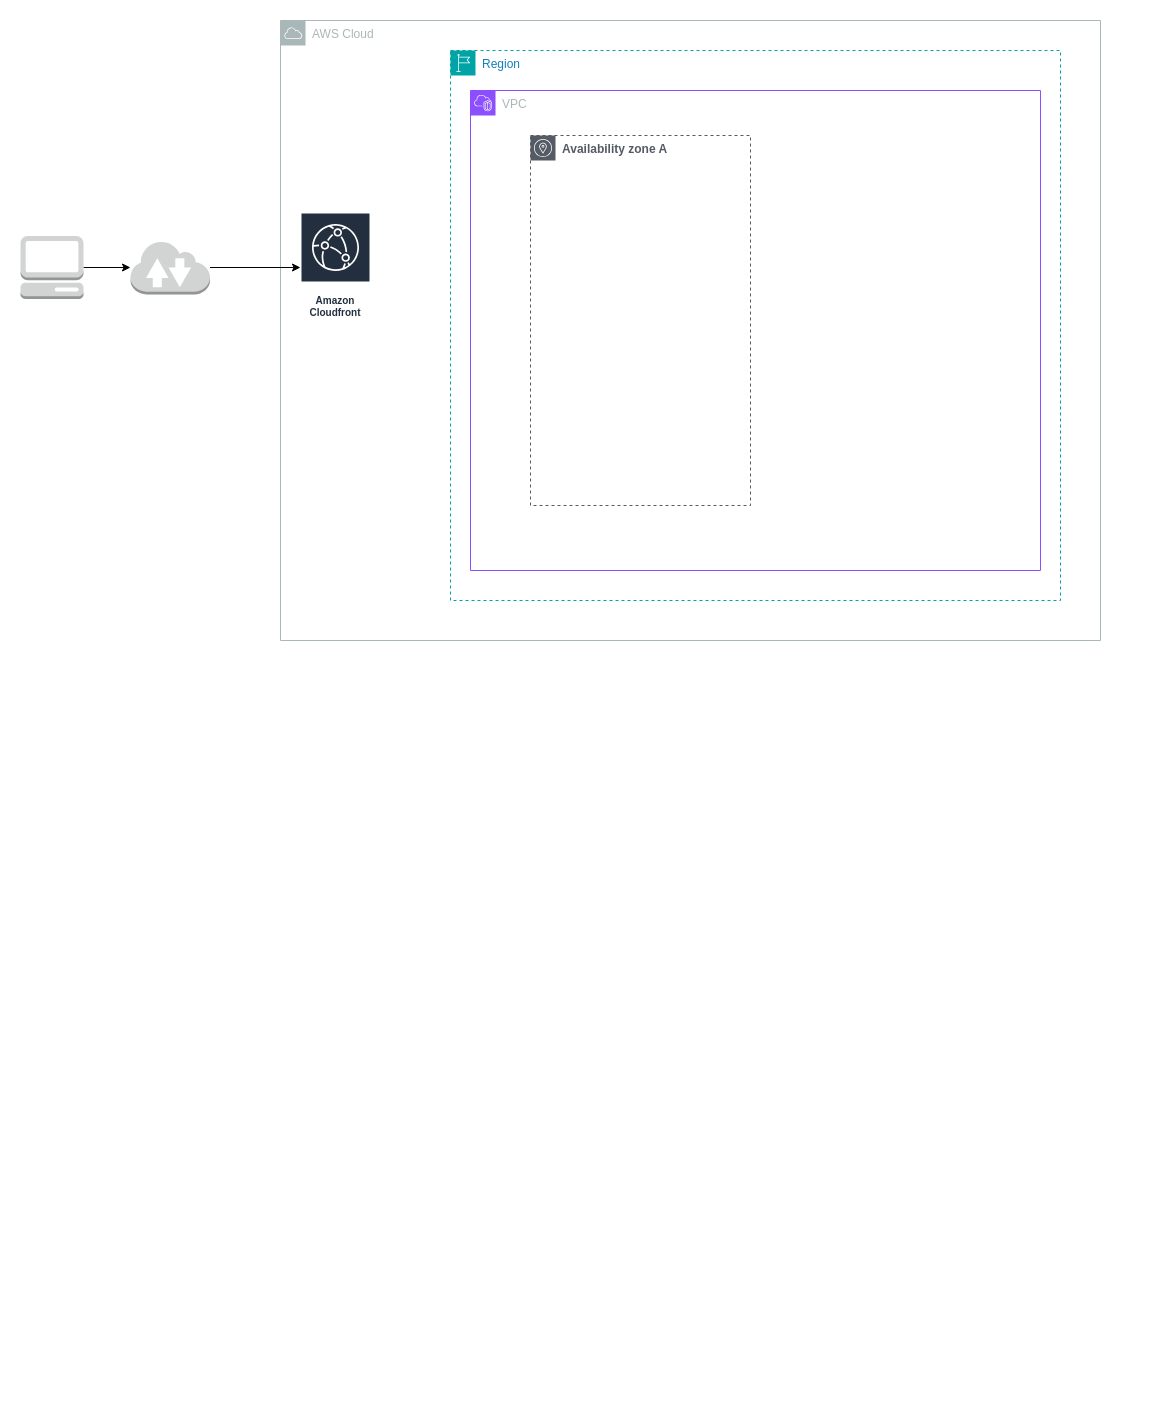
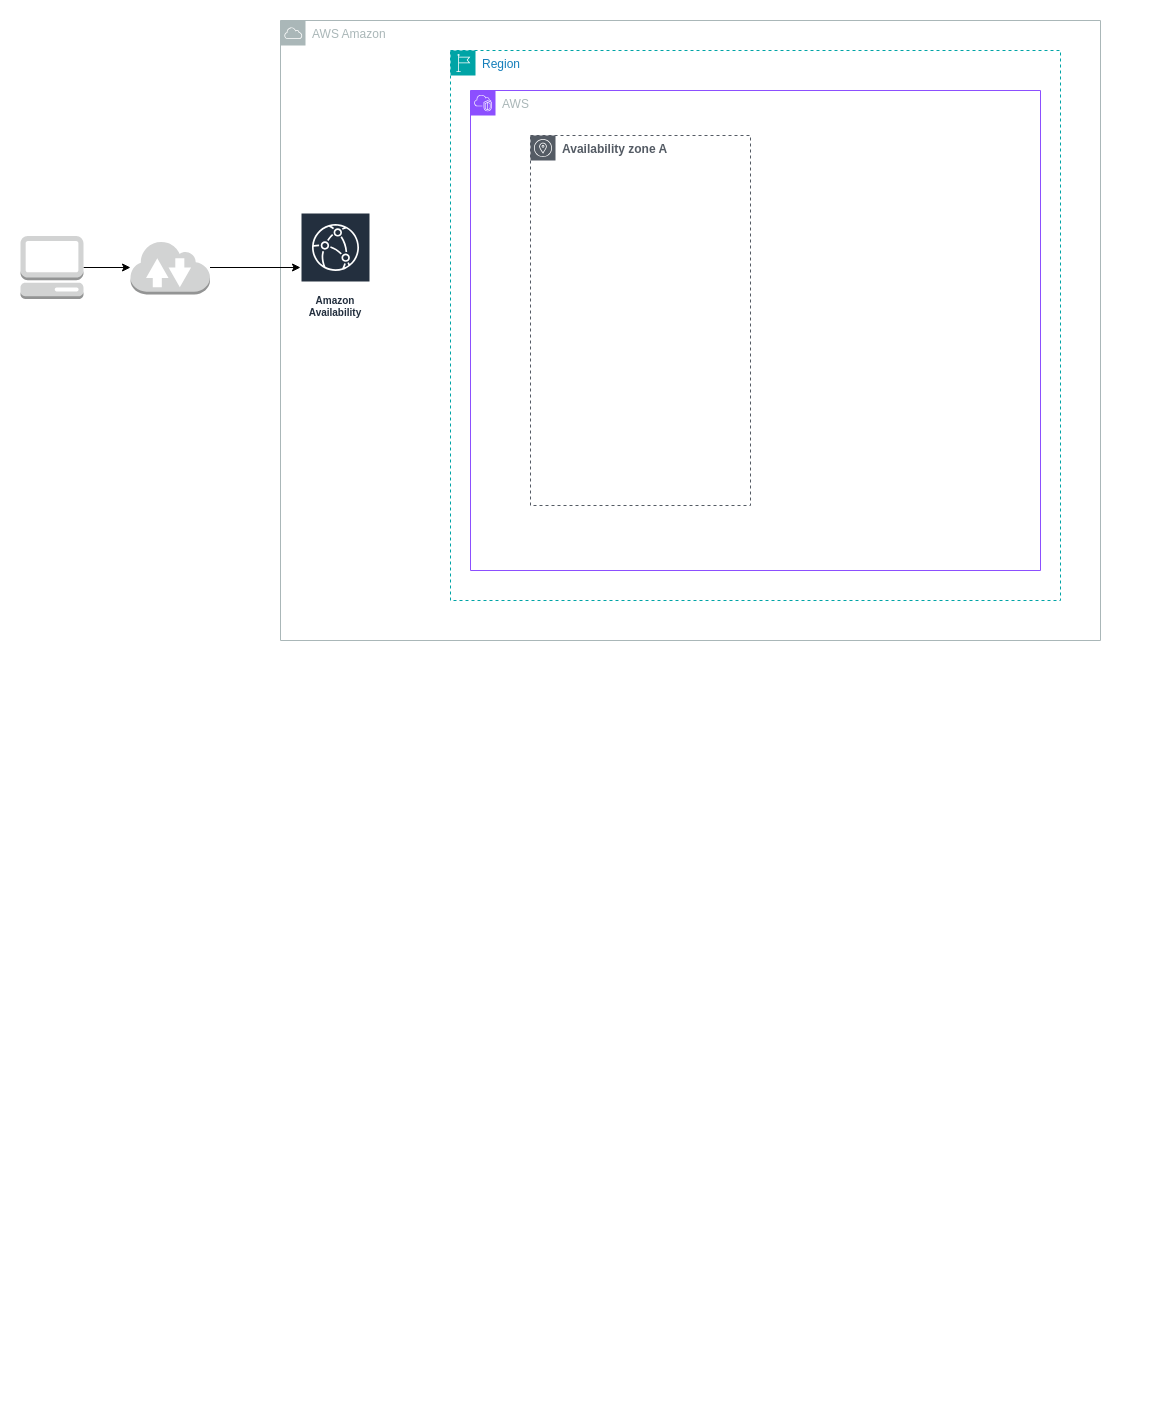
(340, 35) -> (345, 35)
(513, 105) -> (513, 105)
(336, 307) -> (336, 307)
